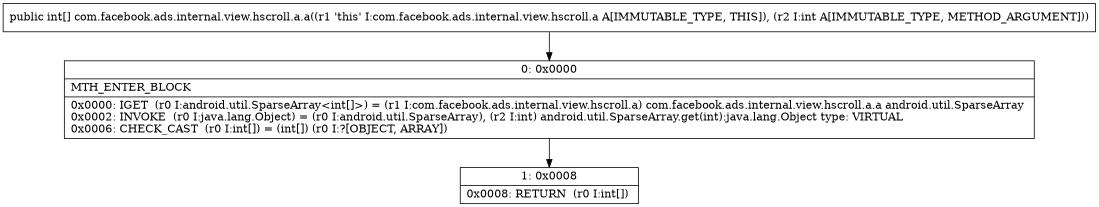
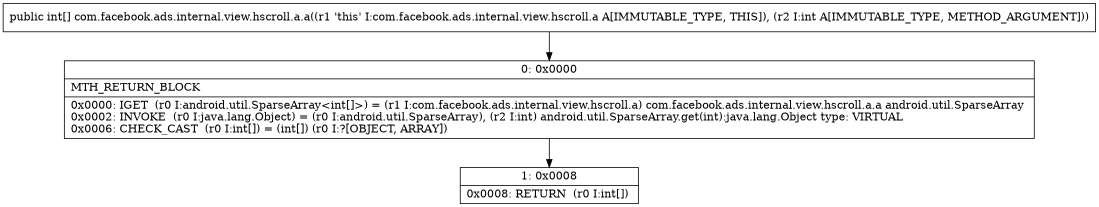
(131, 87) -> (136, 87)
